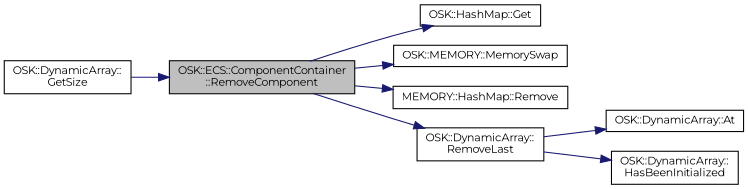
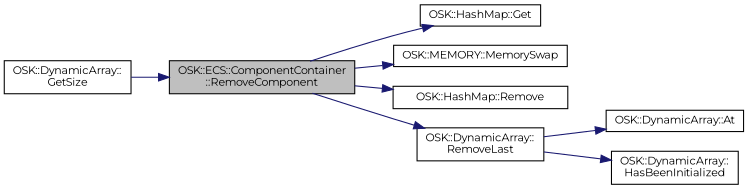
(480, 97) -> (480, 97)
